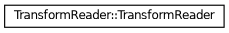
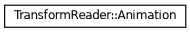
(114, 16) -> (95, 16)
